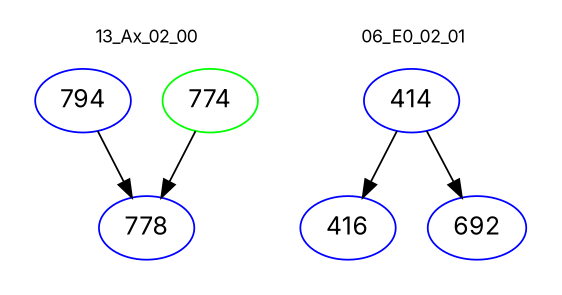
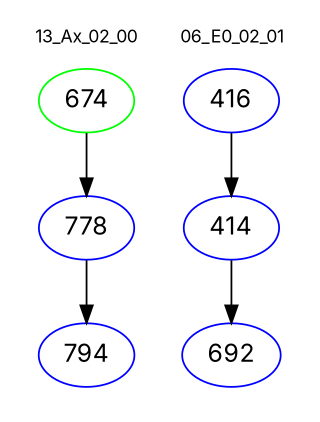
(210, 101) -> (87, 101)
(111, 156) -> (87, 283)
(384, 156) -> (231, 156)
